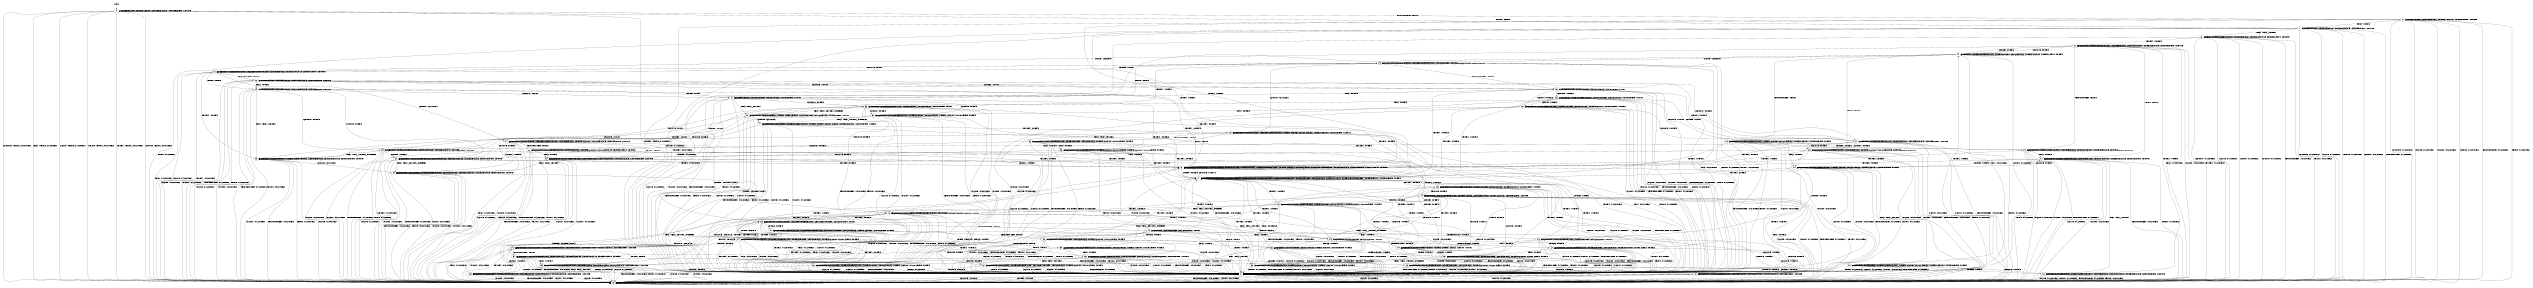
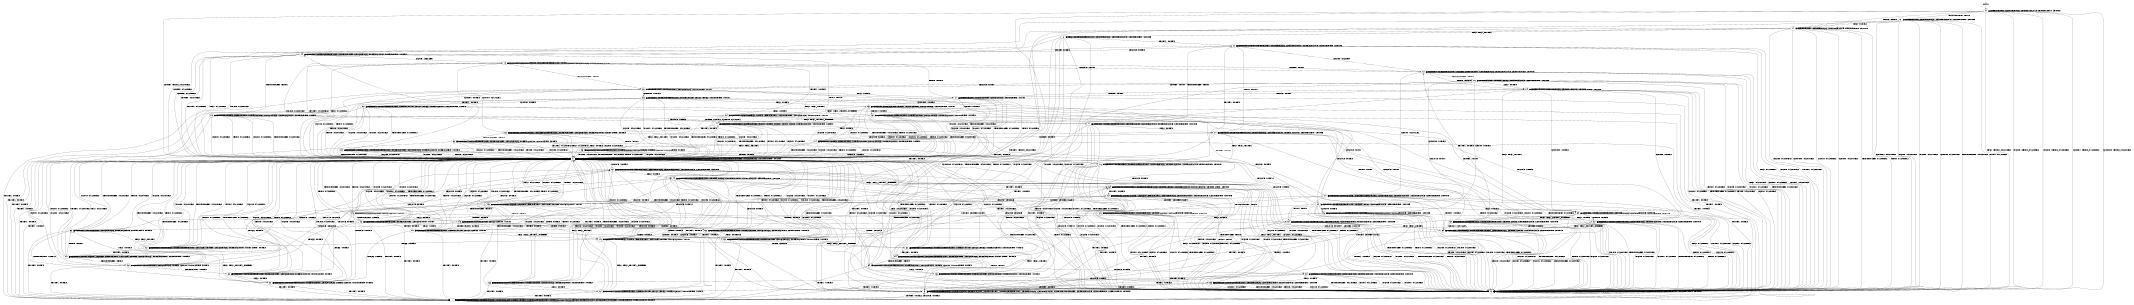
(1318, 179) -> (623, 299)
(1474, 269) -> (604, 161)
